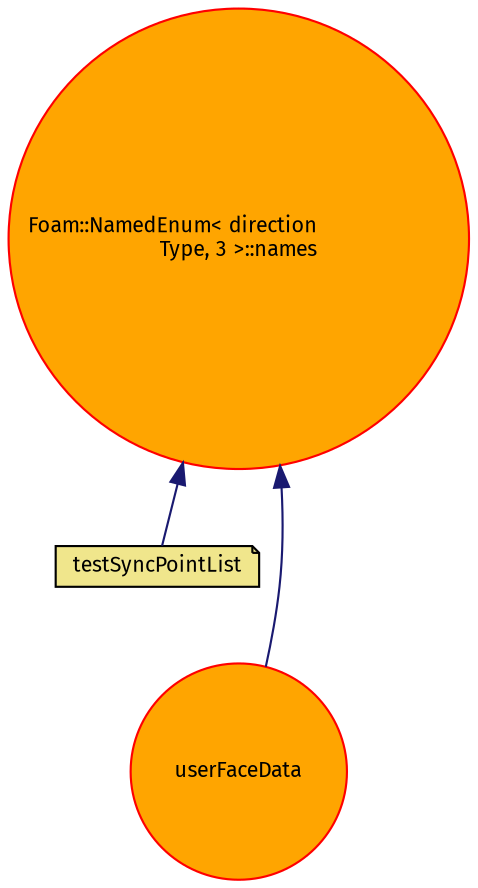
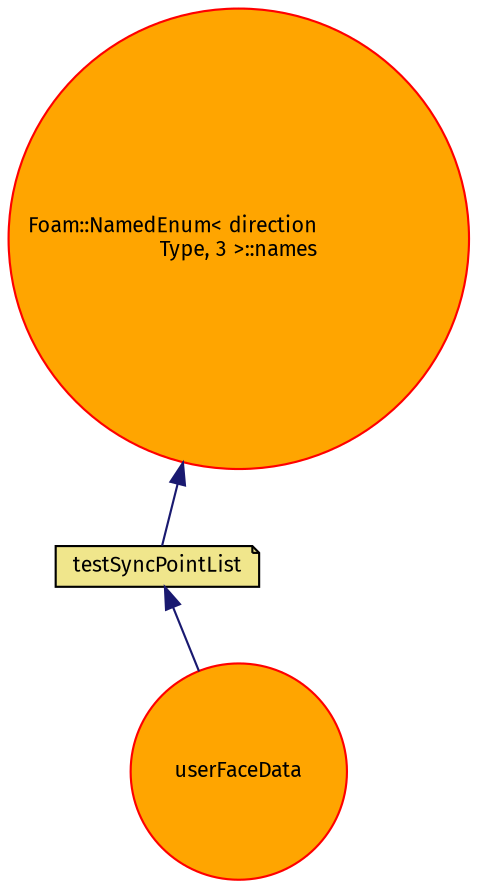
(280, 578) -> (186, 639)
